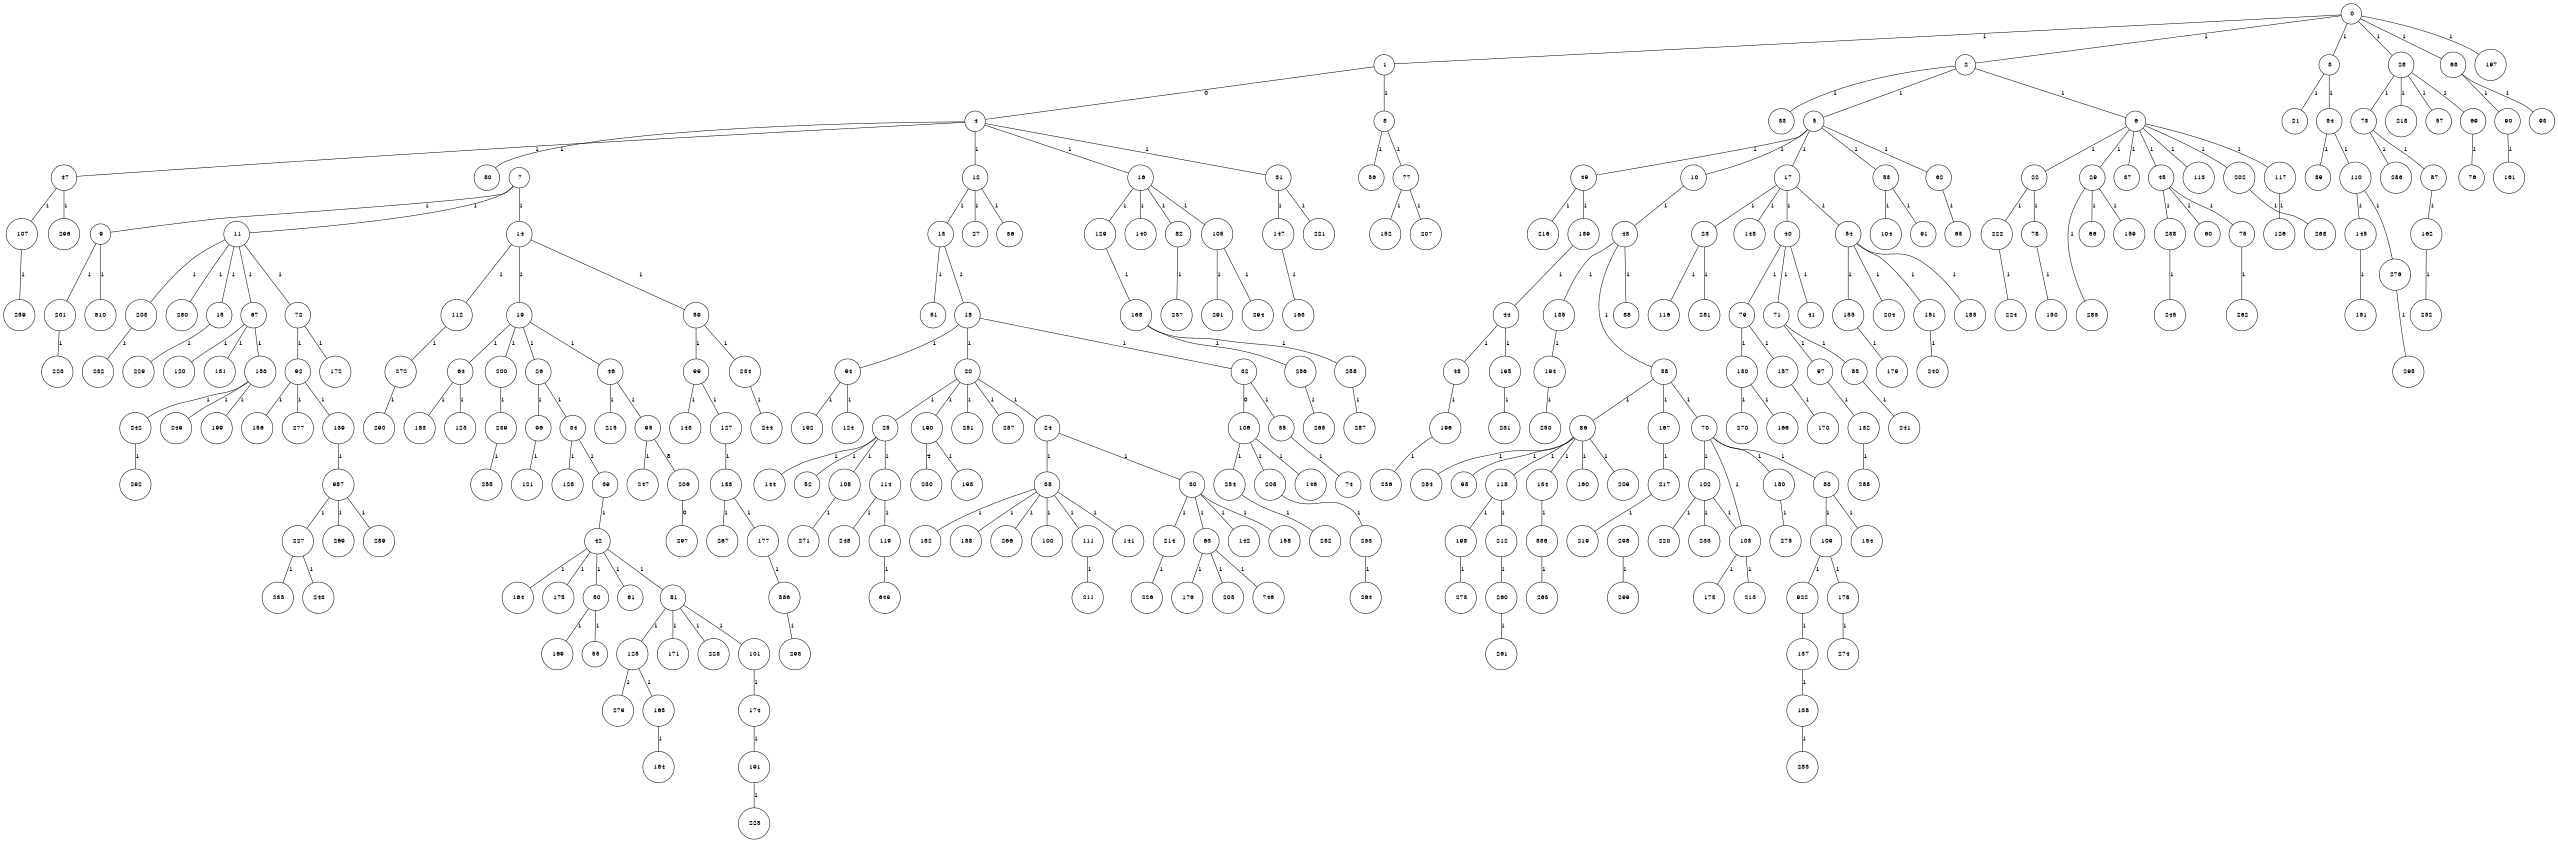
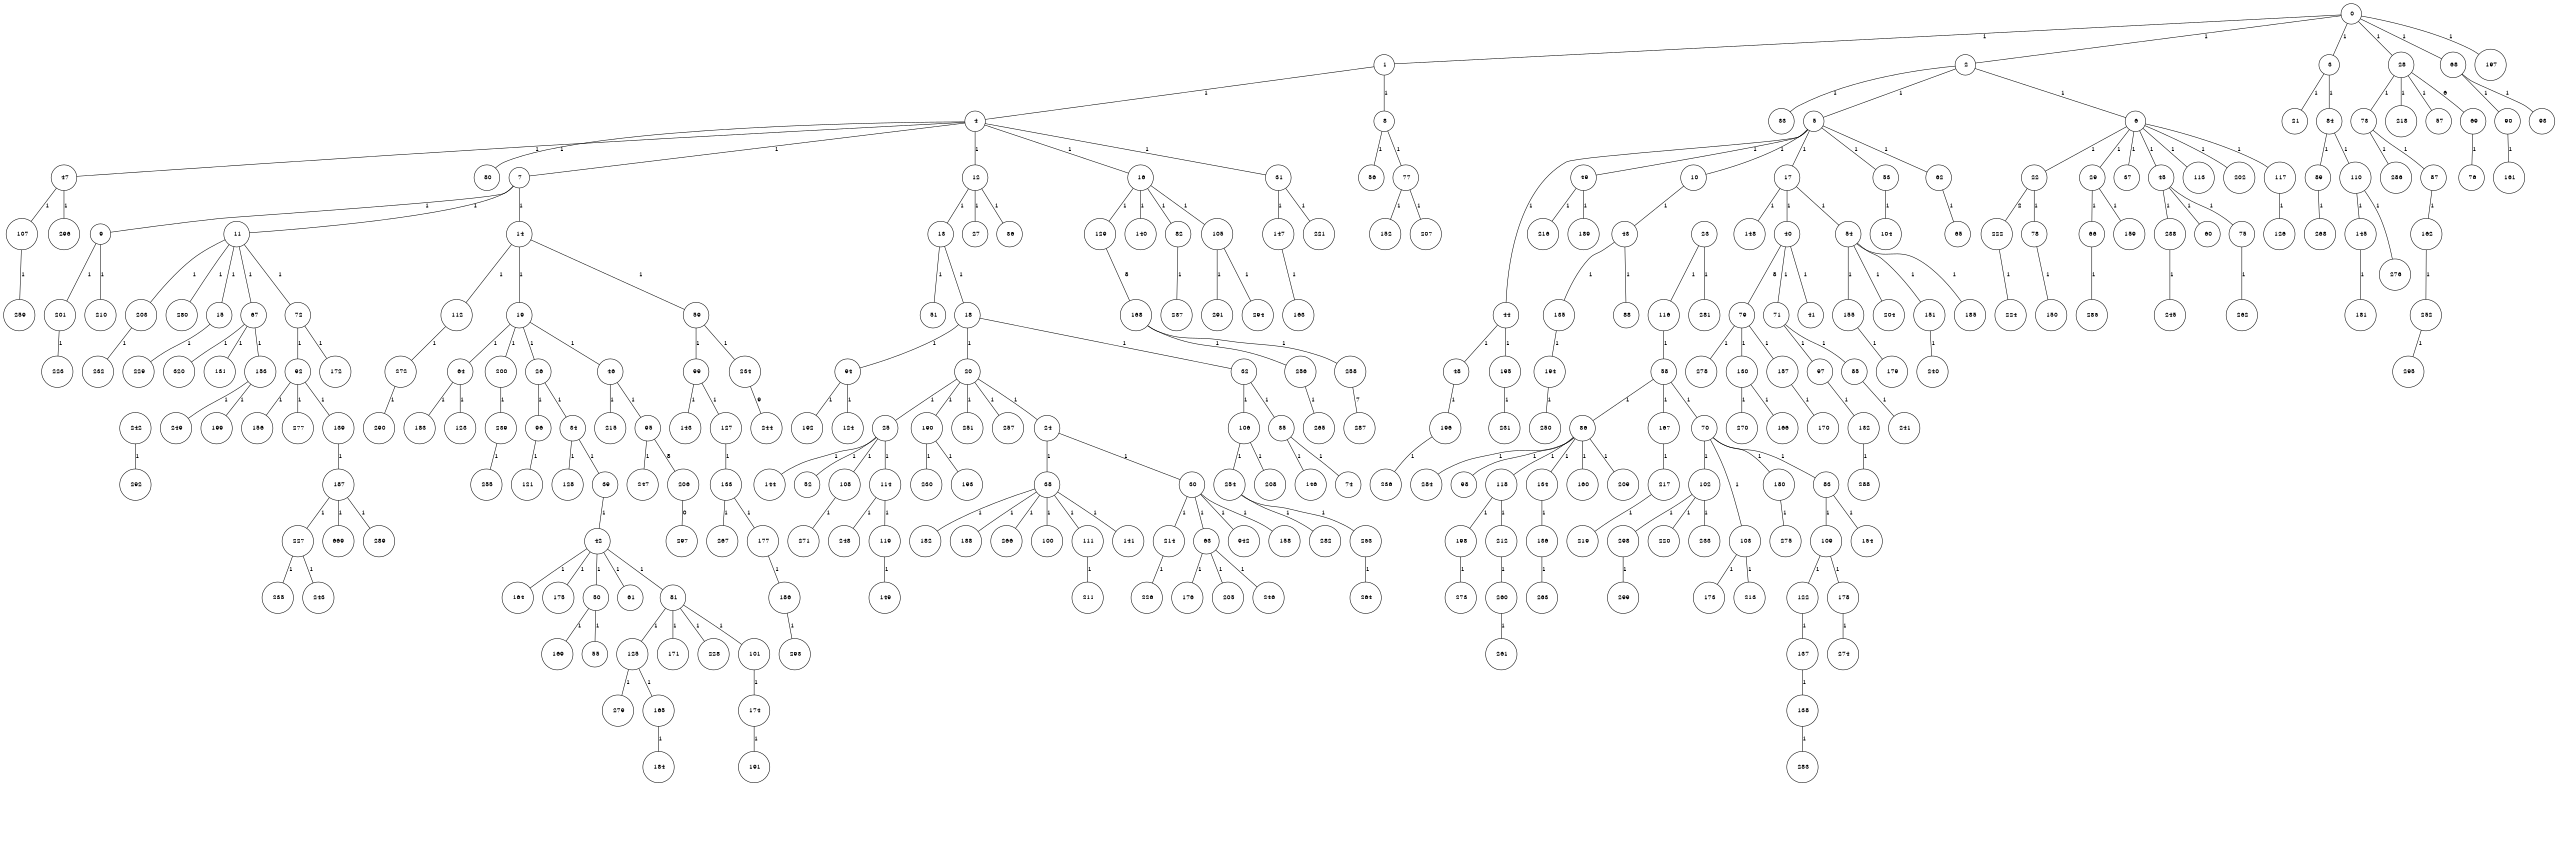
(1206, 93) -> (1206, 93)
(2445, 93) -> (2445, 93)
none -> (747, 149)
(1746, 206) -> none
(2020, 206) -> (2020, 206)
(2276, 211) -> (2319, 204)
(1923, 234) -> none
(2068, 244) -> (2092, 273)
(1127, 275) -> (1127, 275)
(1775, 275) -> (1775, 275)
(1544, 276) -> (1609, 156)
(100, 315) -> (100, 315)
(1600, 317) -> (1664, 345)
(2401, 323) -> (2417, 343)
(179, 372) -> (179, 372)
none -> (1701, 372)
(198, 399) -> none
(759, 400) -> (759, 400)
(1246, 400) -> (1246, 400)
(1358, 400) -> (1358, 400)
(929, 456) -> (929, 456)
(1277, 456) -> (1295, 455)
(338, 485) -> (338, 485)
(1326, 502) -> (1298, 511)
(1725, 513) -> (1664, 513)
(338, 541) -> (338, 541)
(1244, 541) -> (1244, 541)
(1542, 541) -> (1542, 541)
(784, 598) -> (784, 598)
(885, 598) -> (885, 598)
(1269, 598) -> (1269, 598)
(1802, 598) -> (1802, 598)
(754, 824) -> none
